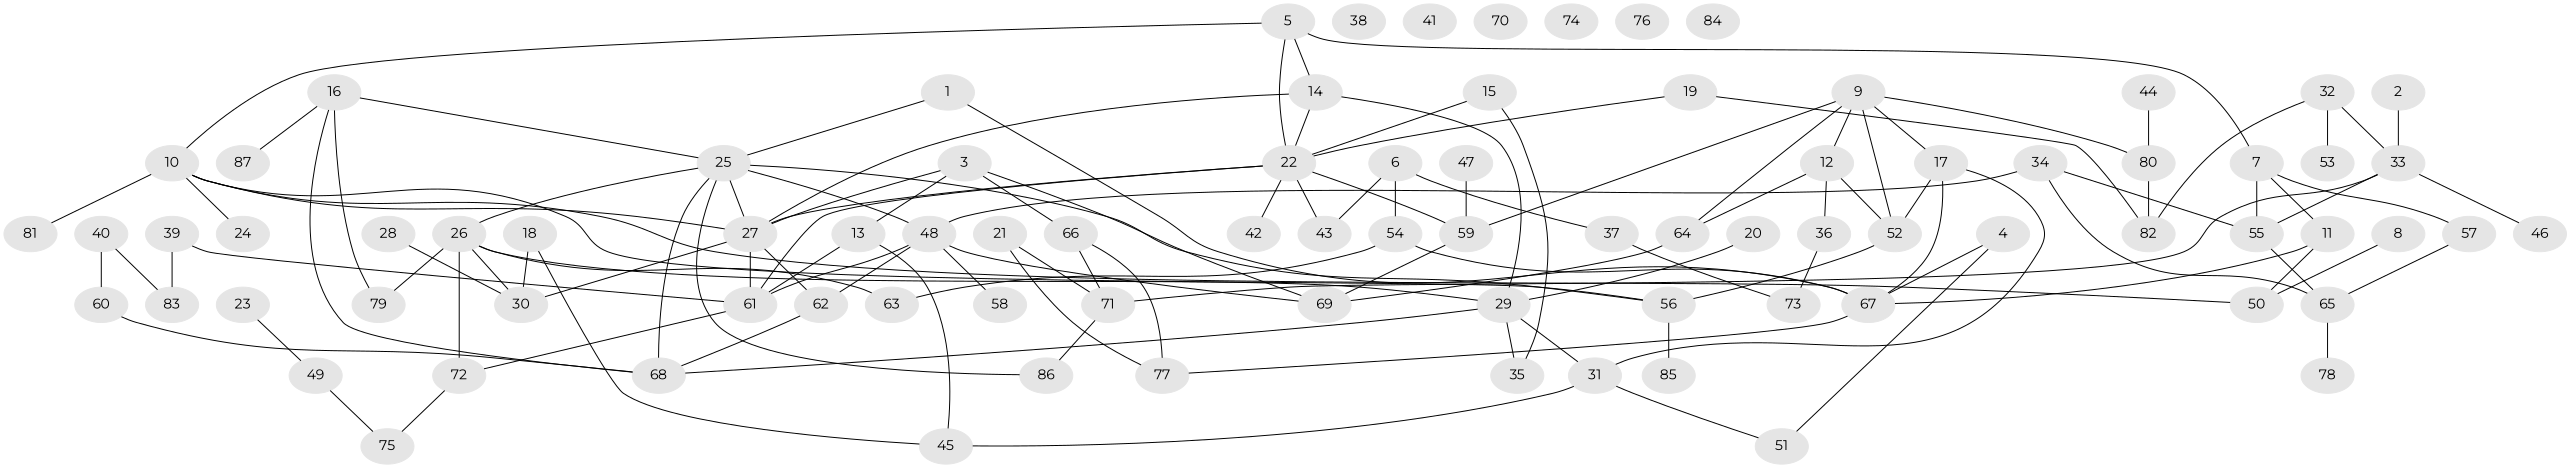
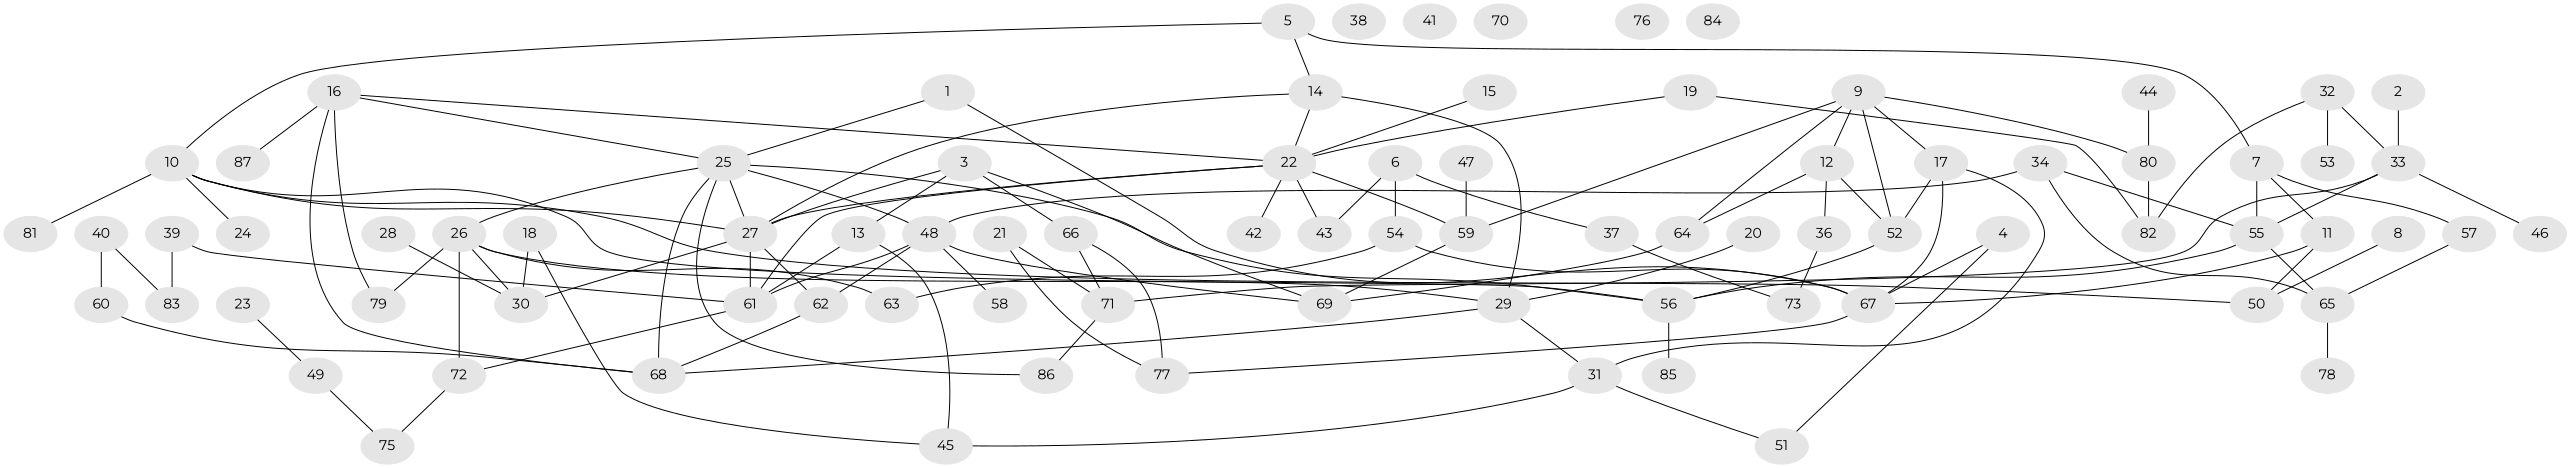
(1571, 22) -> none
(1280, 87) -> (812, 128)
none -> (2061, 275)
(1517, 376) -> none
